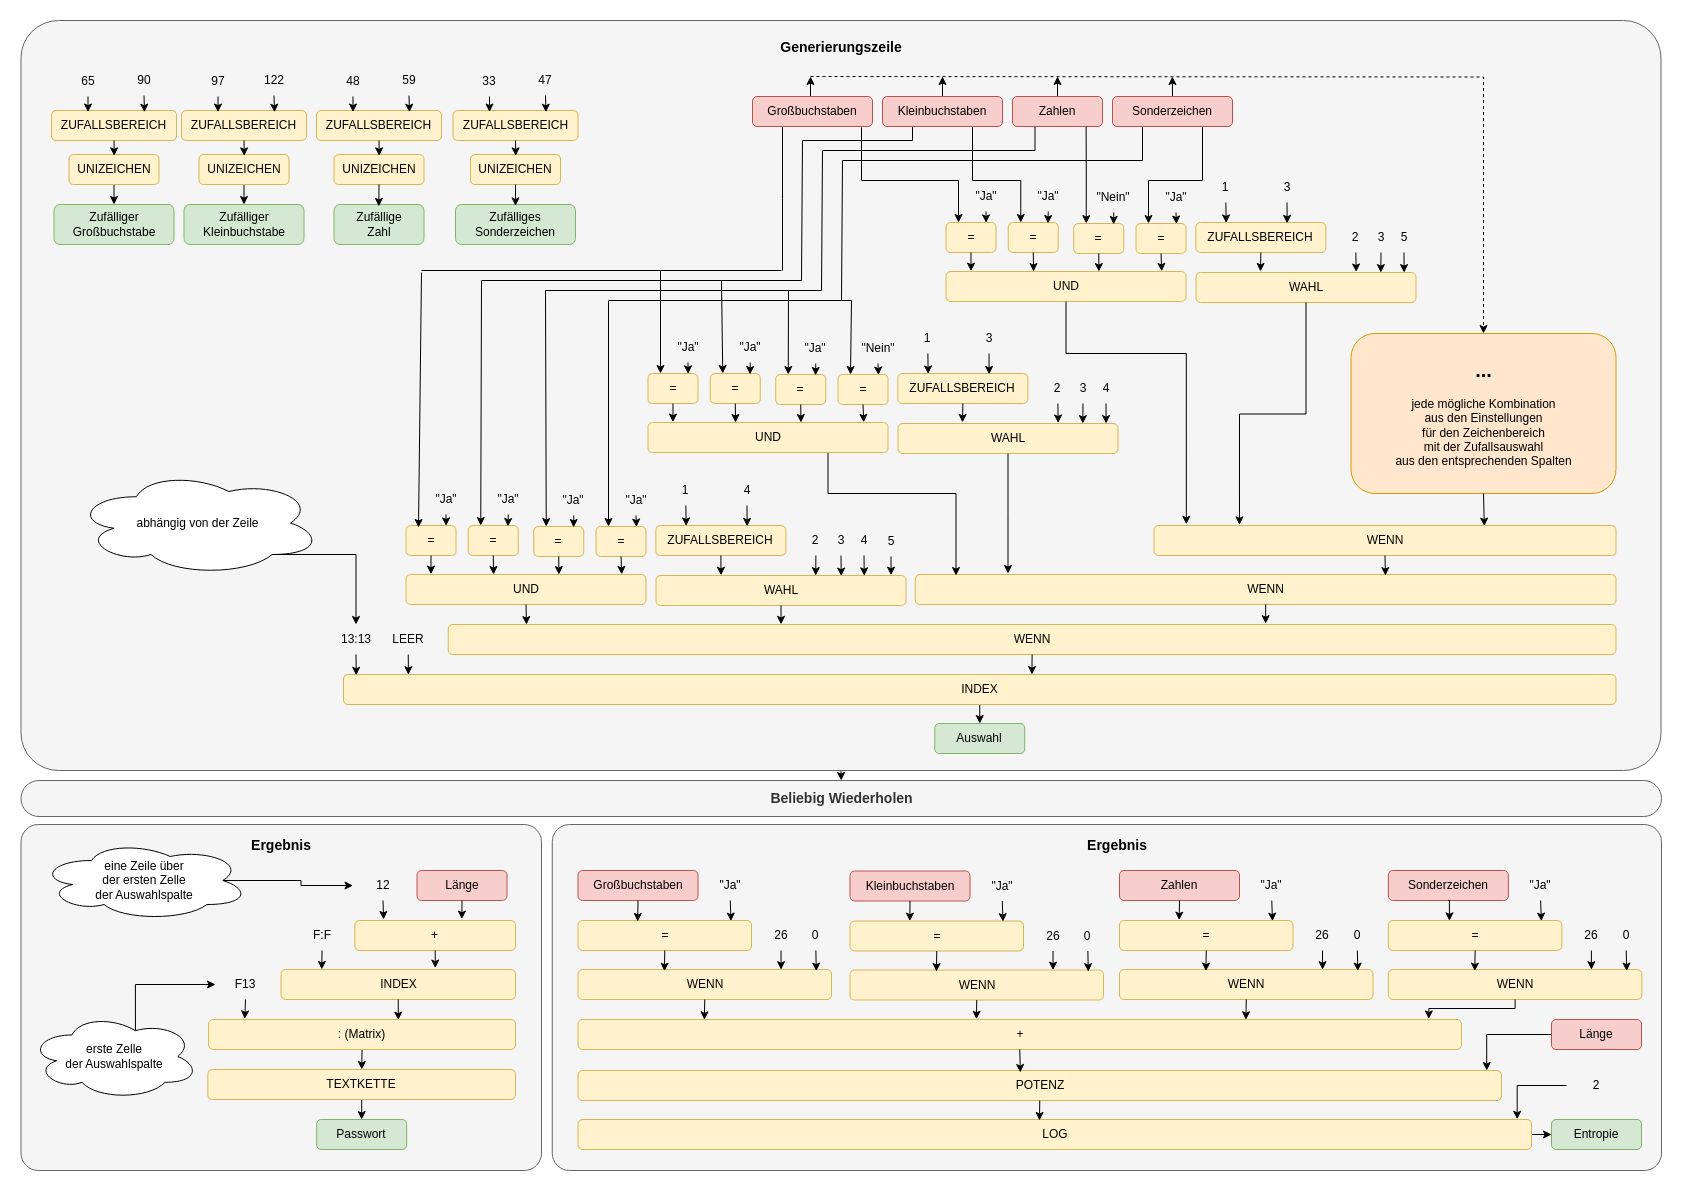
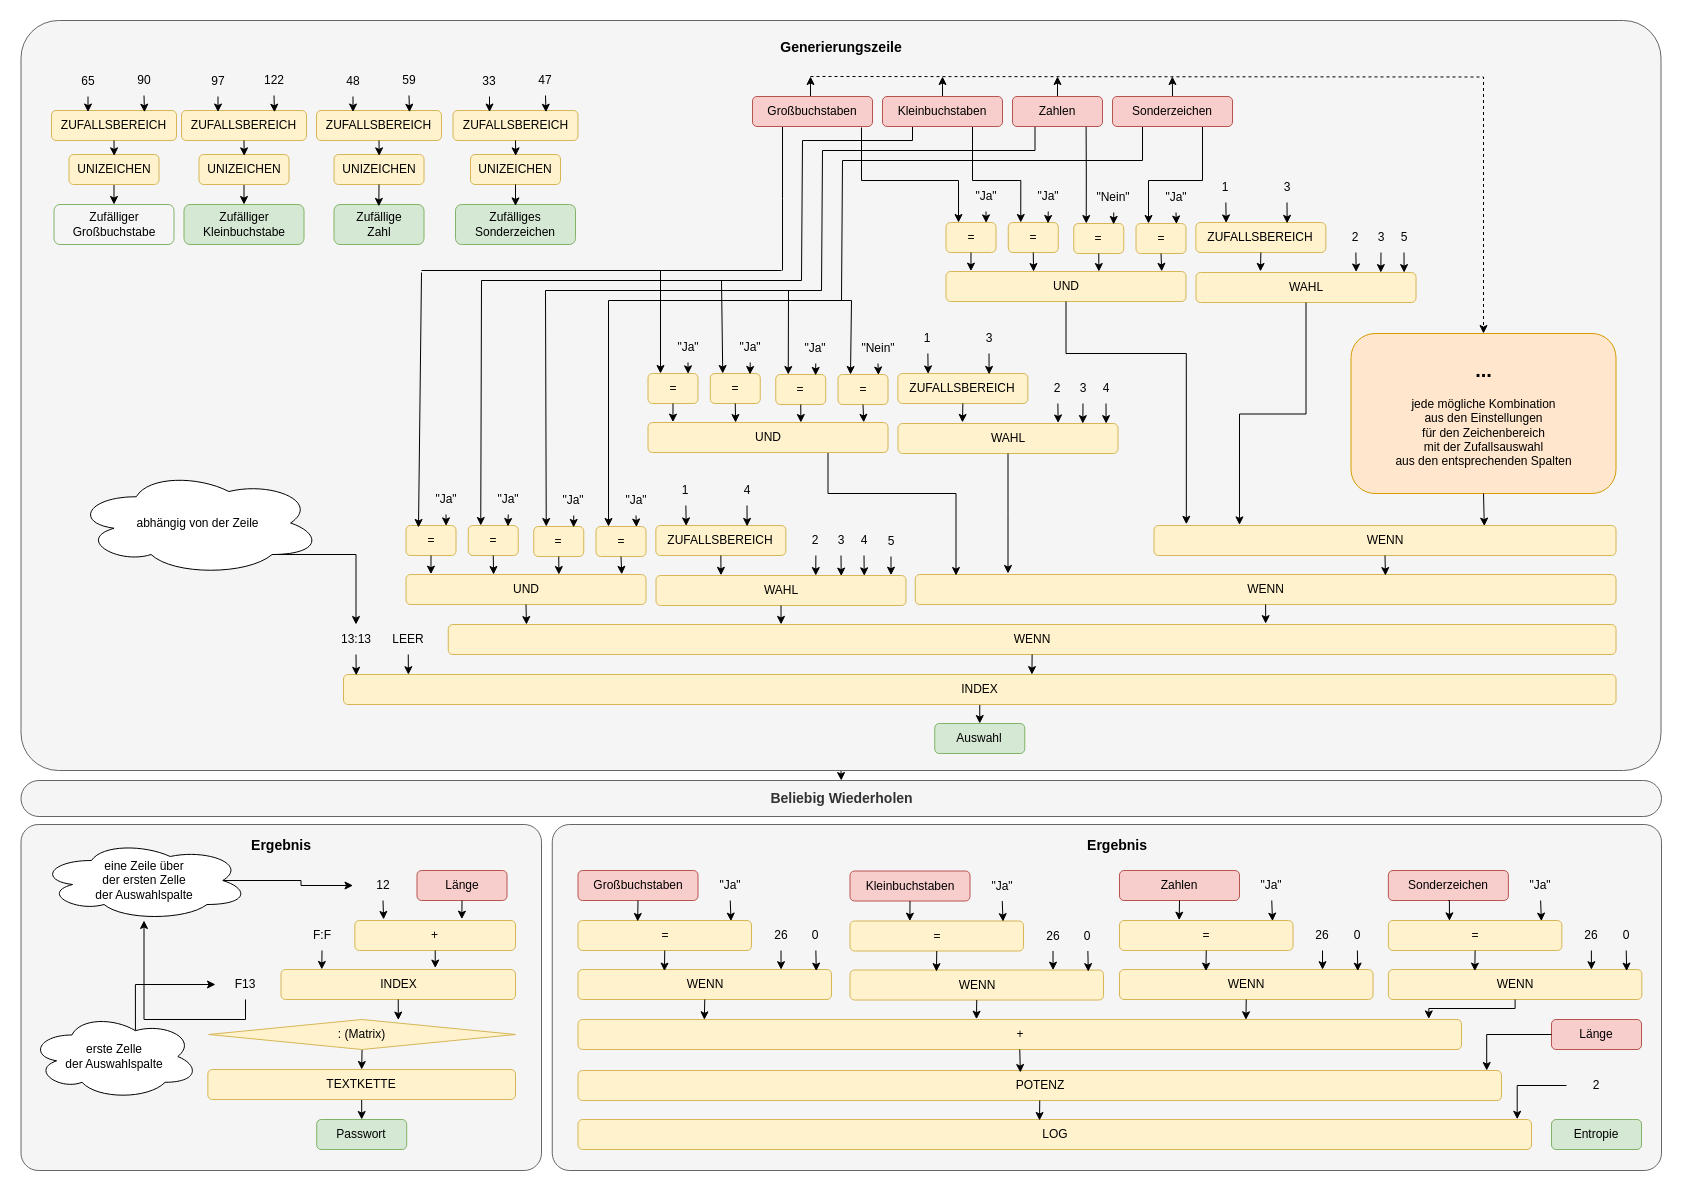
(114, 225) -> (114, 225)
(245, 1011) -> (154, 1020)
(362, 1035) -> (362, 1035)
(1538, 1135) -> none
